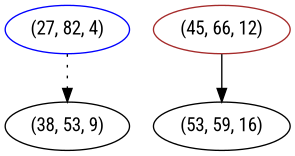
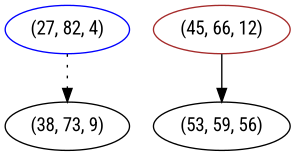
(67, 126) -> (67, 126)
(222, 126) -> (222, 126)
